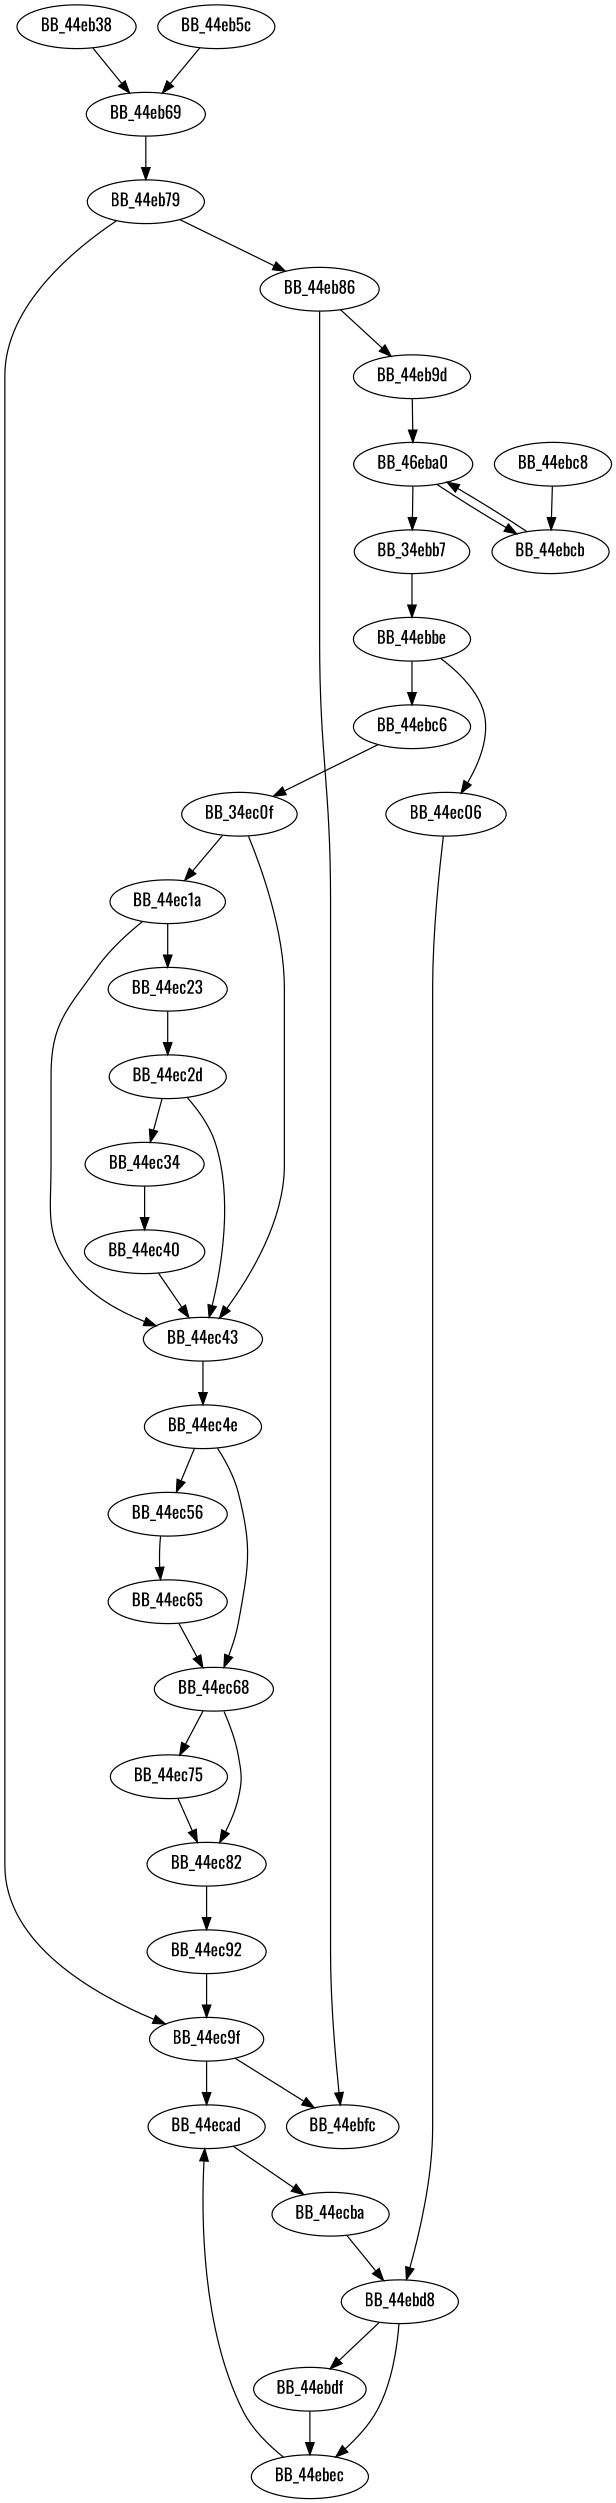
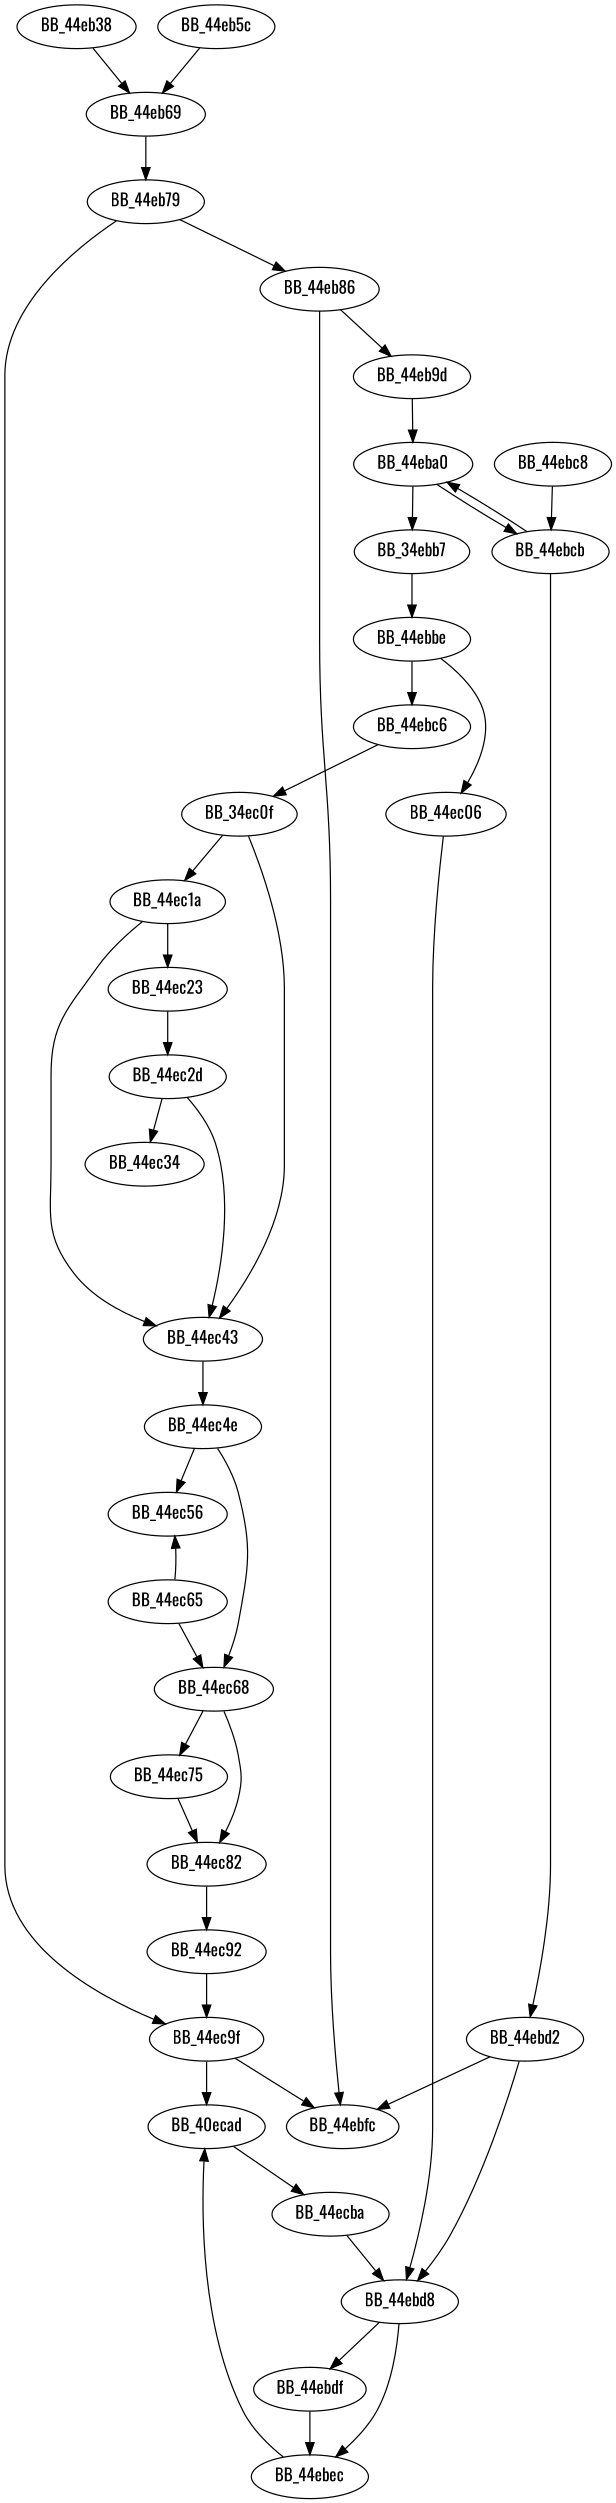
(413, 464) -> (413, 464)
(145, 1252) -> none
(160, 1552) -> (176, 1564)
none -> (525, 2039)
(207, 2127) -> (207, 2127)
